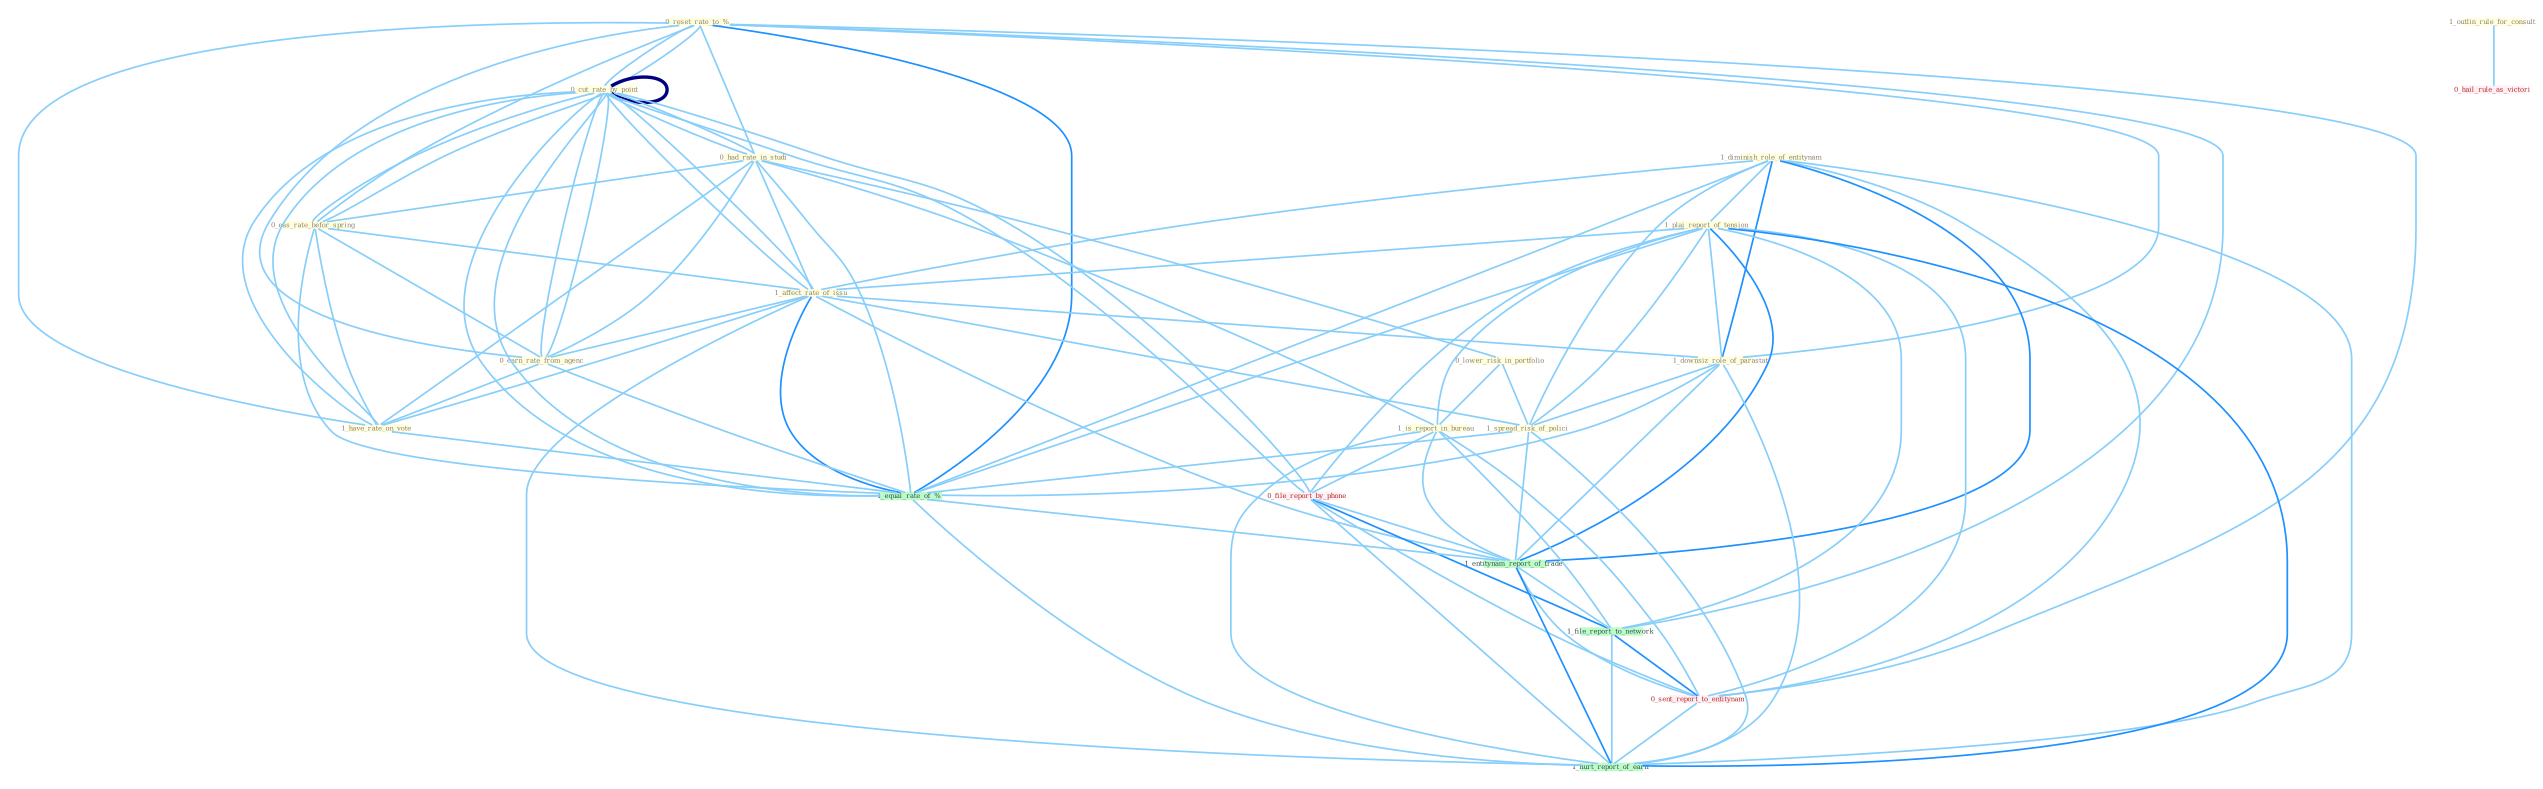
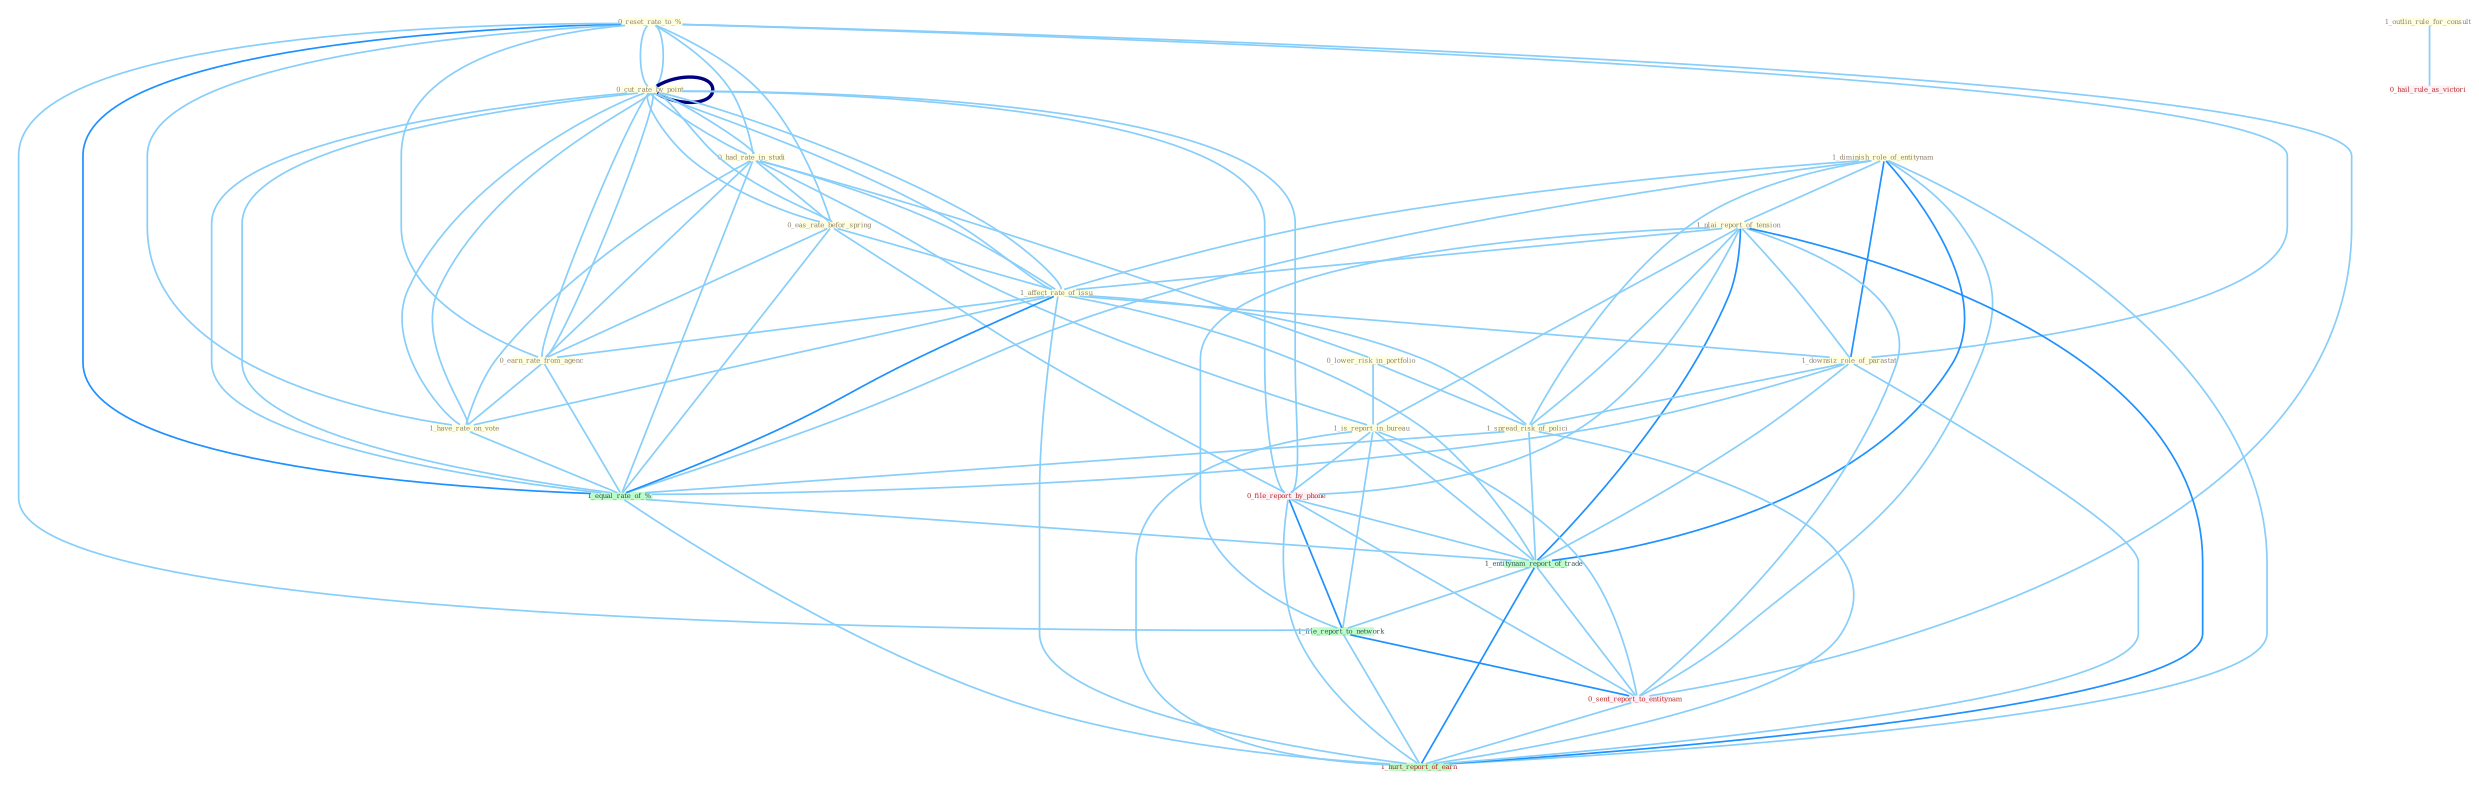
(338, 335) -> (1066, 375)
(1328, 351) -> none
(1612, 767) -> (1420, 767)
